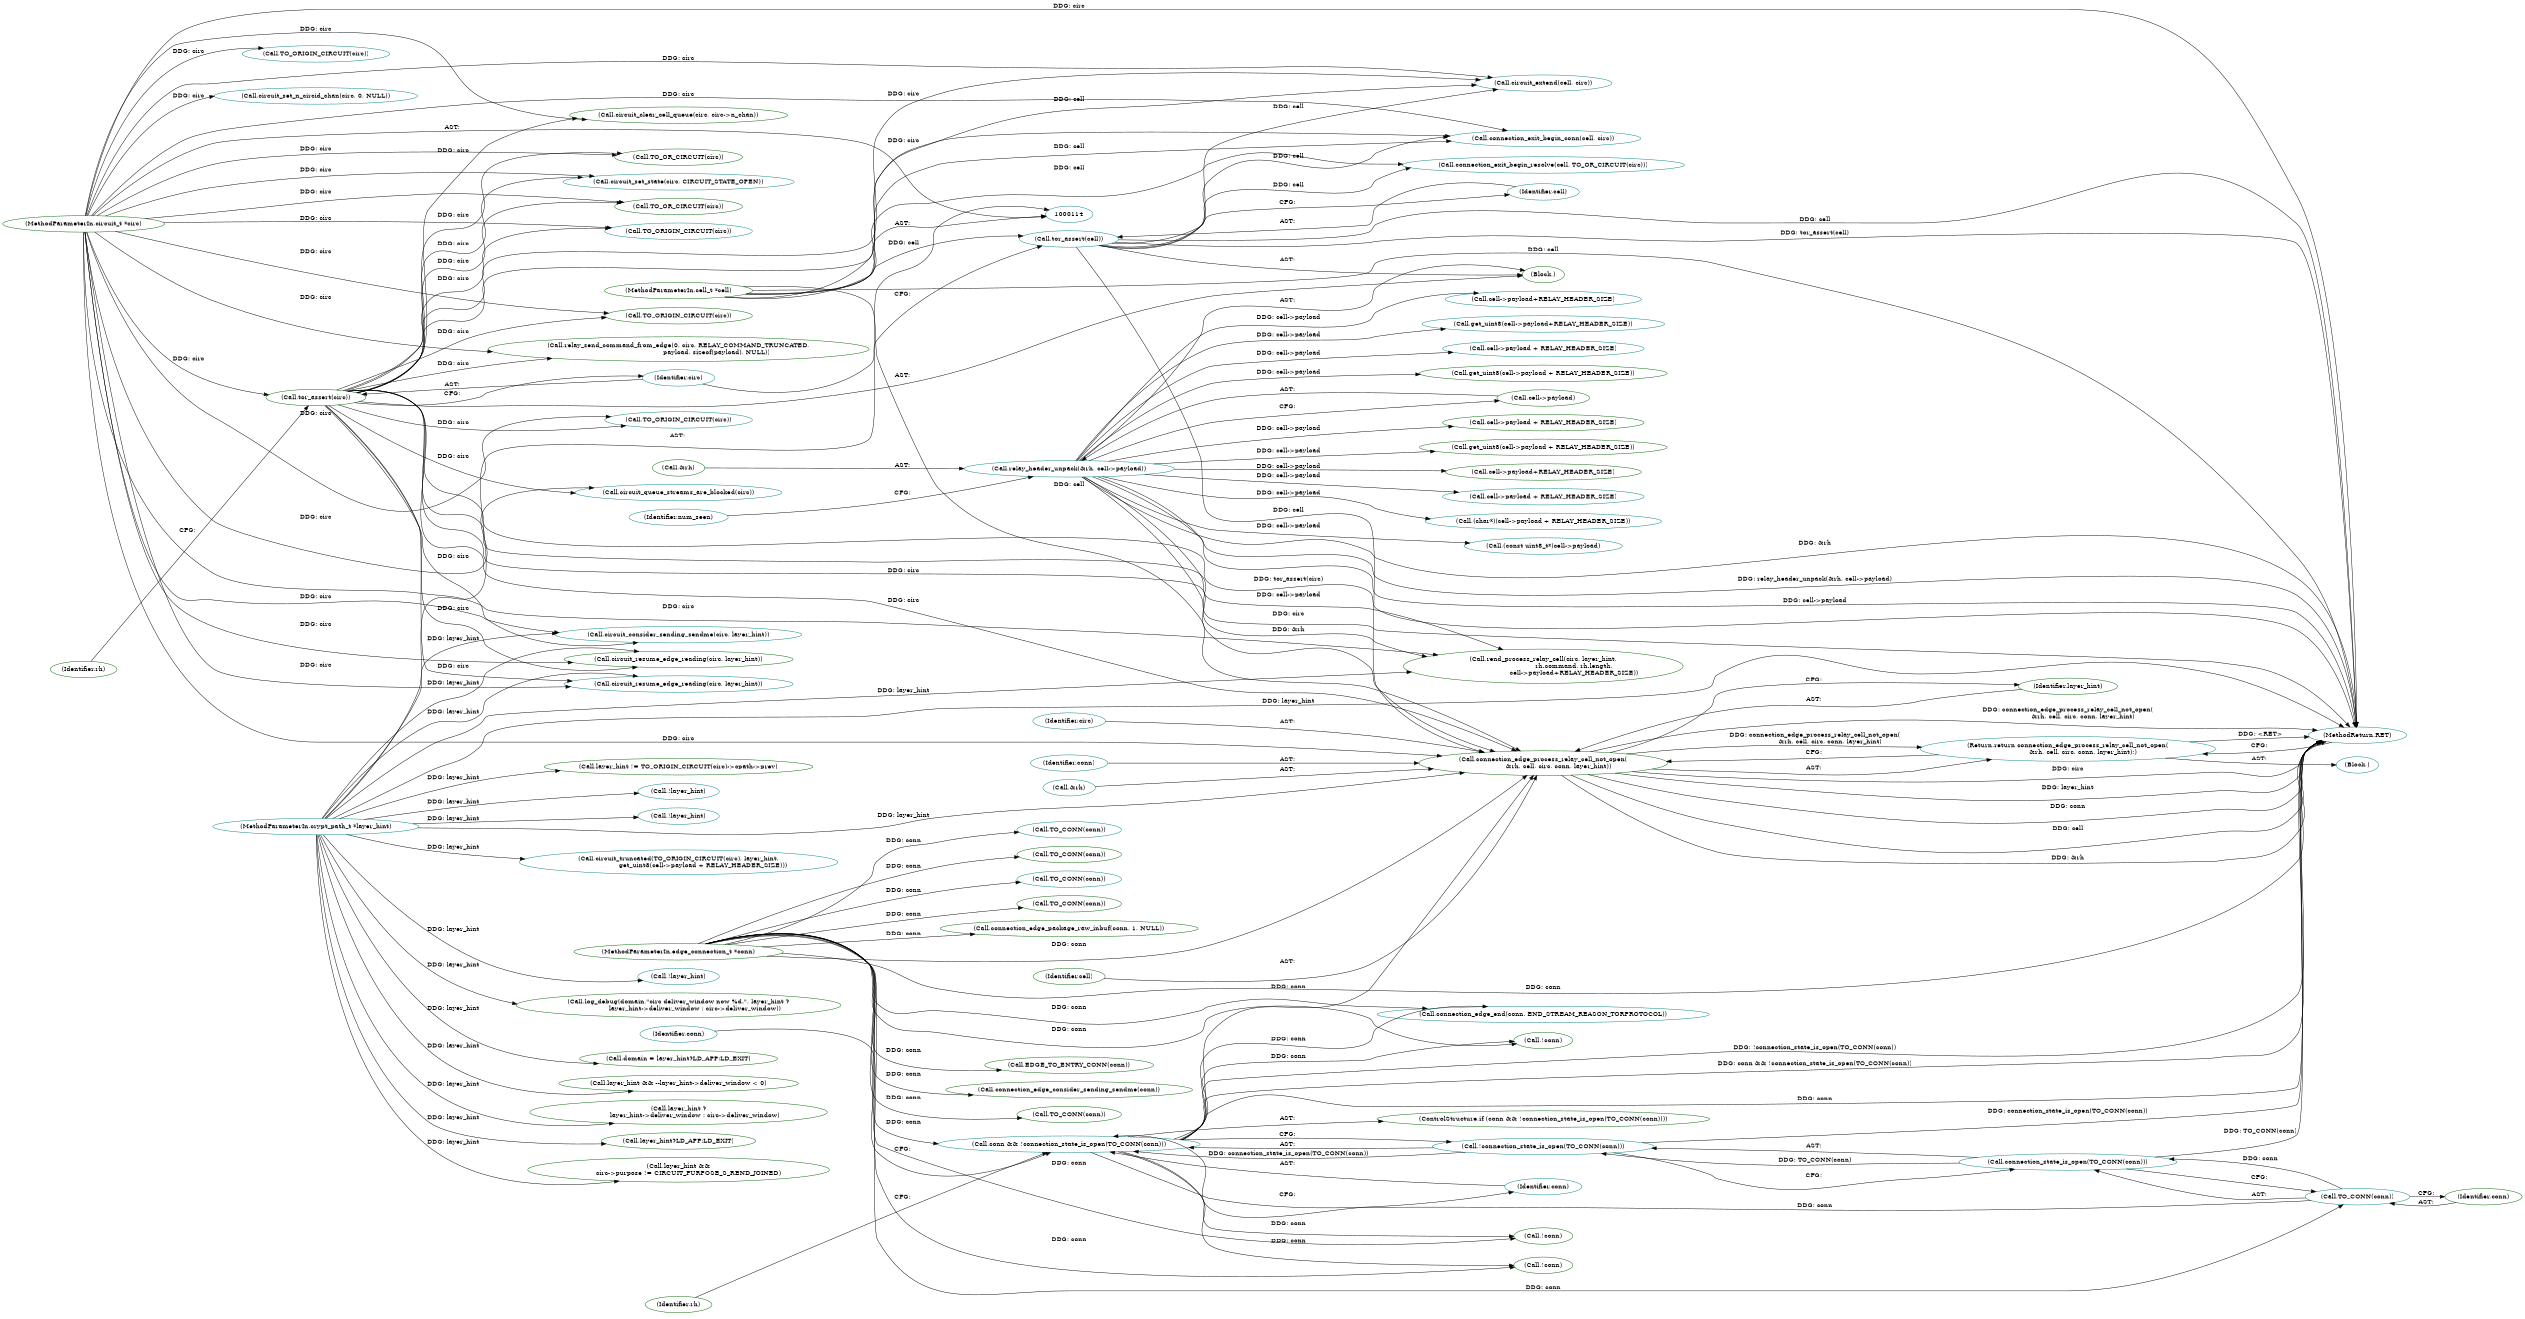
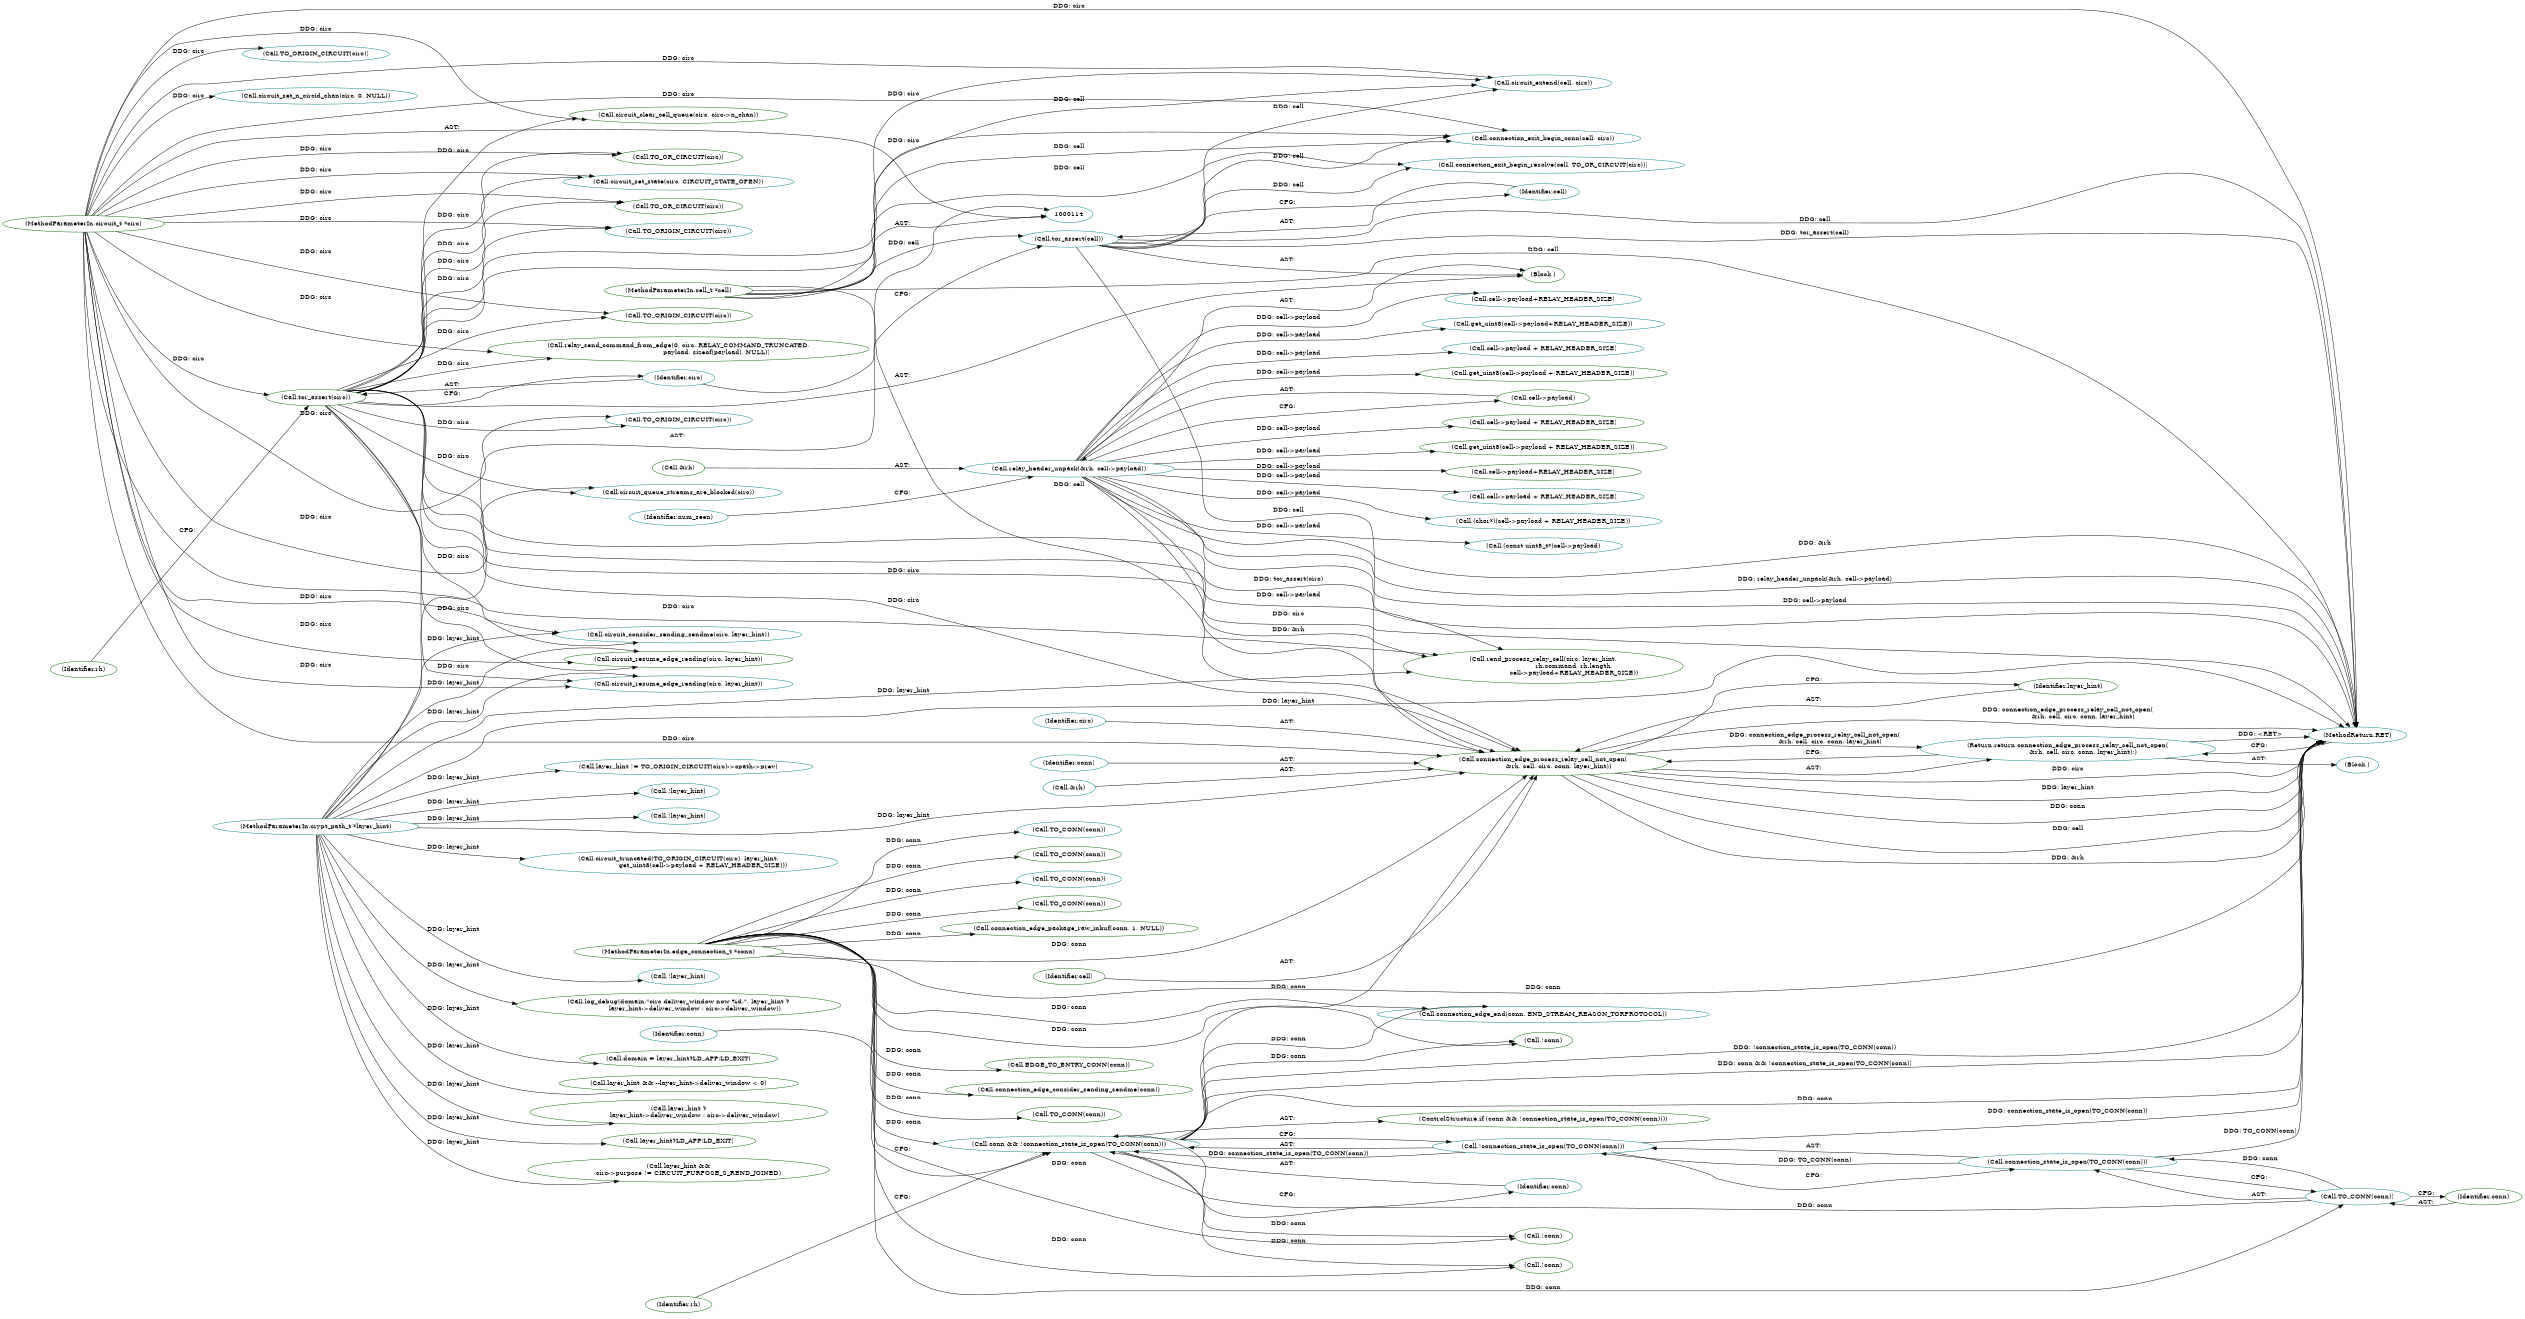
(679, 767) -> (679, 767)
